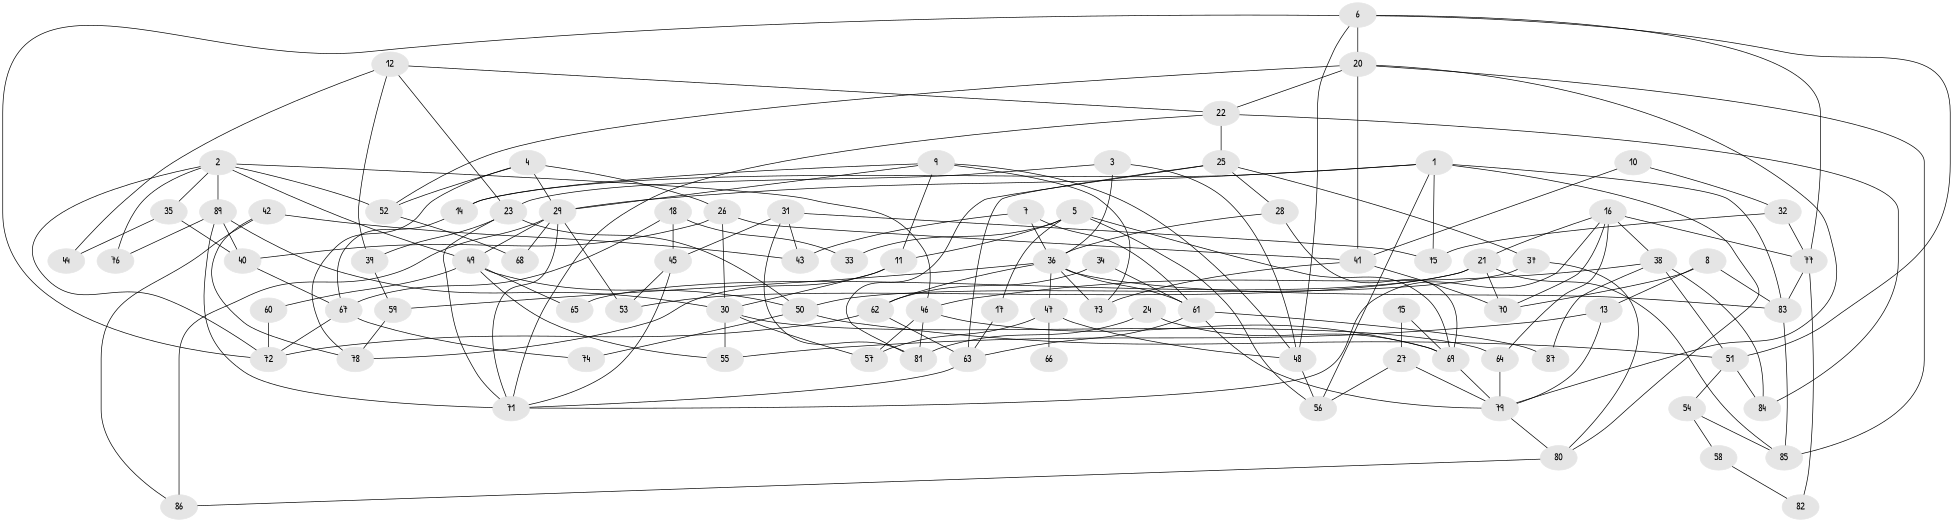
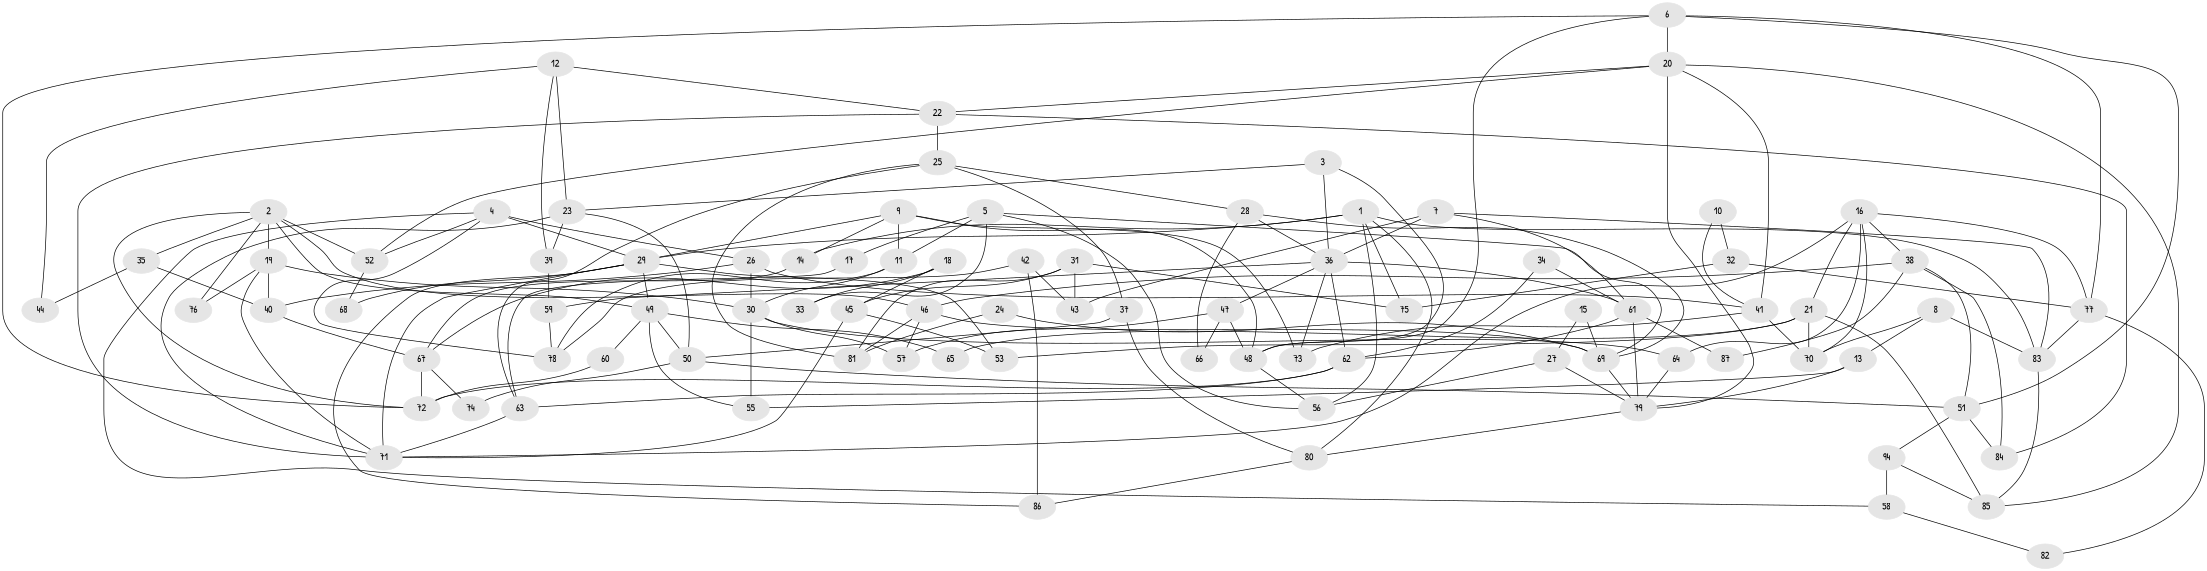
(218, 212) -> (269, 261)
none -> (1205, 285)
(1397, 294) -> (1693, 224)
(1039, 345) -> (1474, 349)
(1687, 409) -> (1887, 458)
none -> (727, 486)
